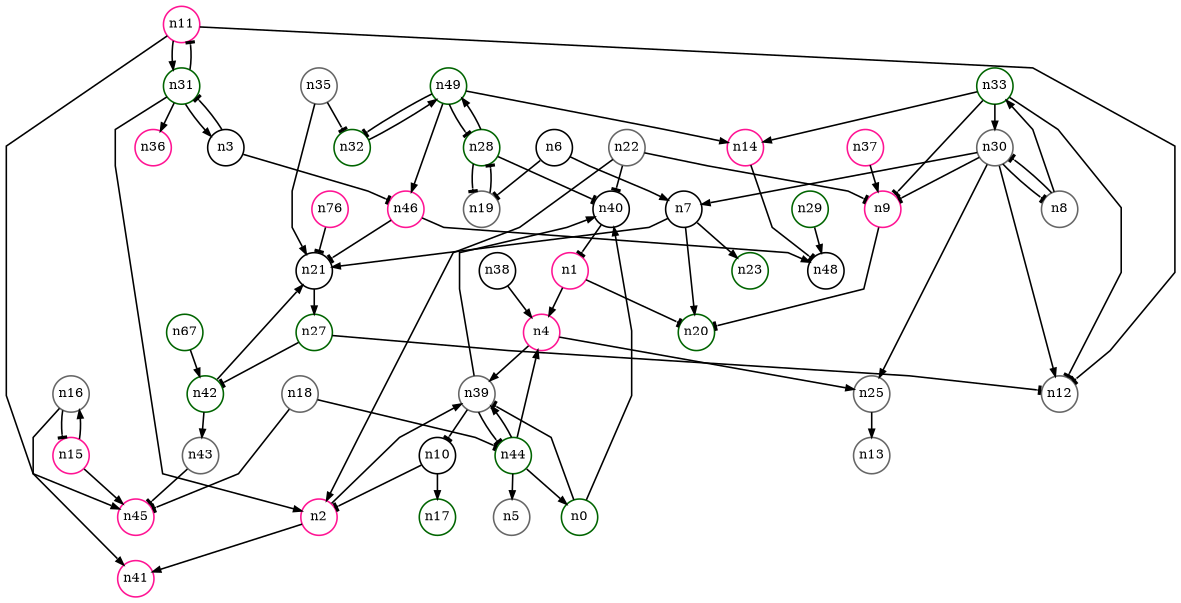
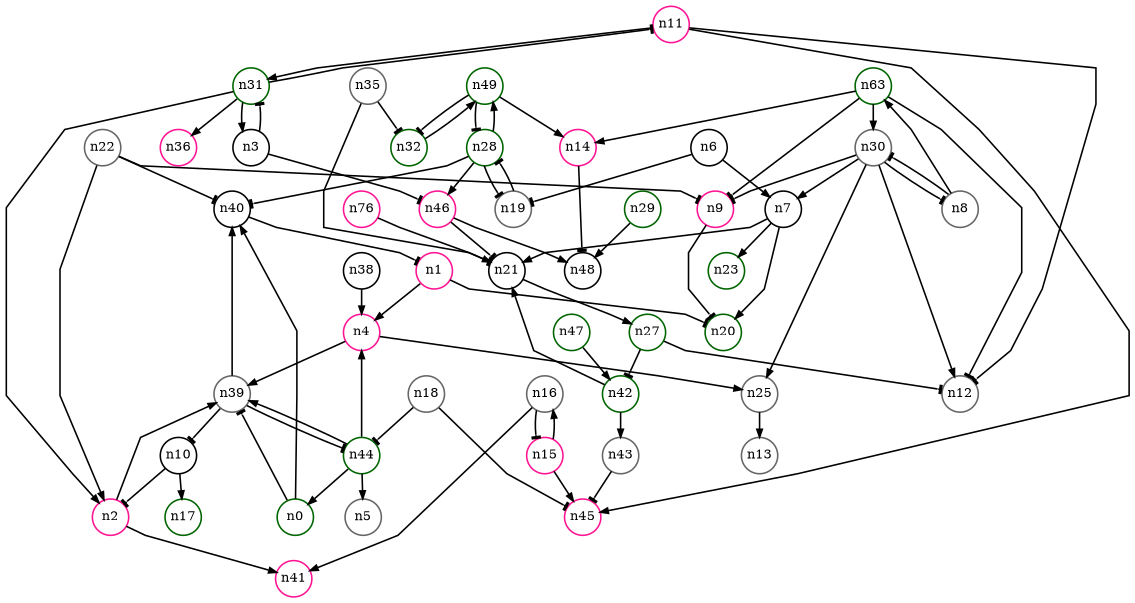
(995, 86) -> (873, 86)
(428, 144) -> (467, 171)
(865, 148) -> none
(185, 332) -> (572, 332)
